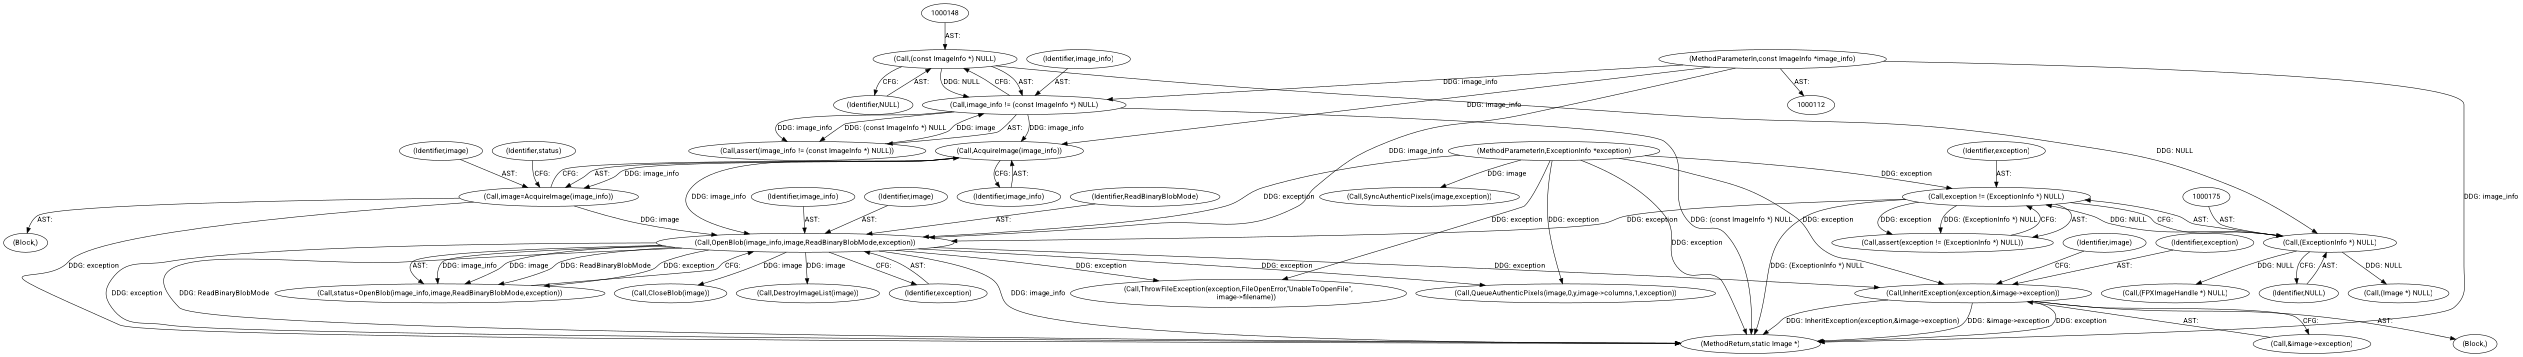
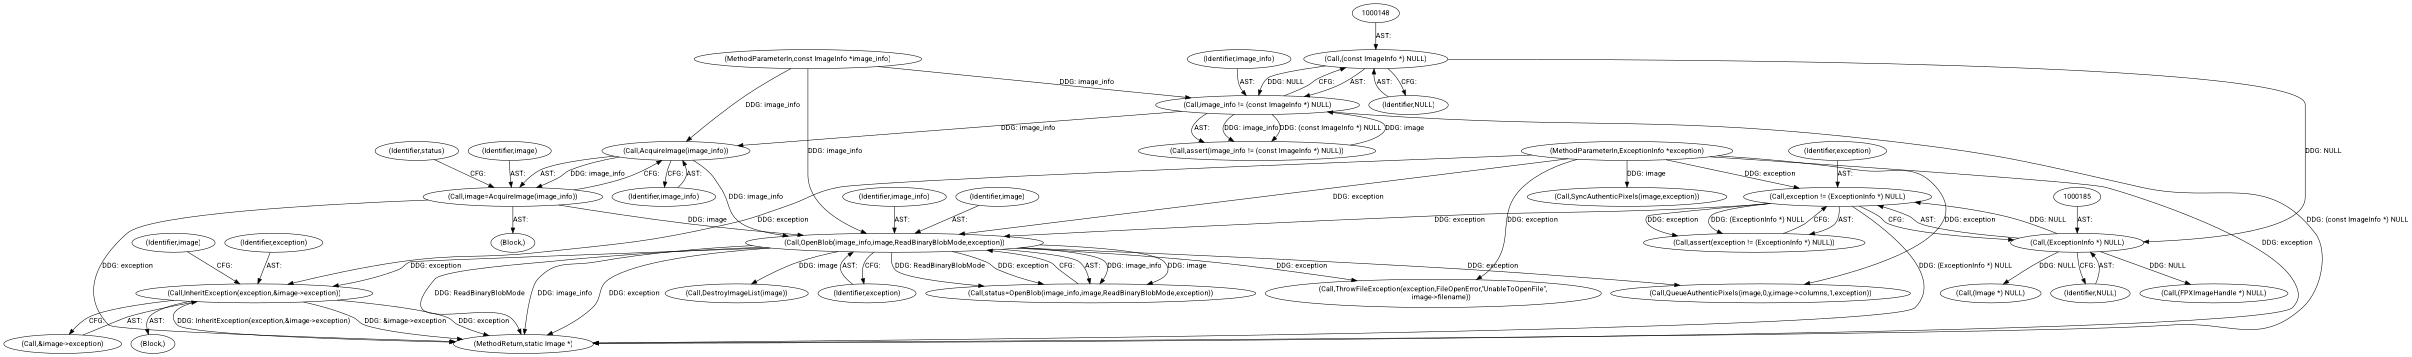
(1811, 105) -> none
(1145, 197) -> none
(2206, 197) -> (2077, 197)
(2464, 231) -> none
(671, 293) -> none
